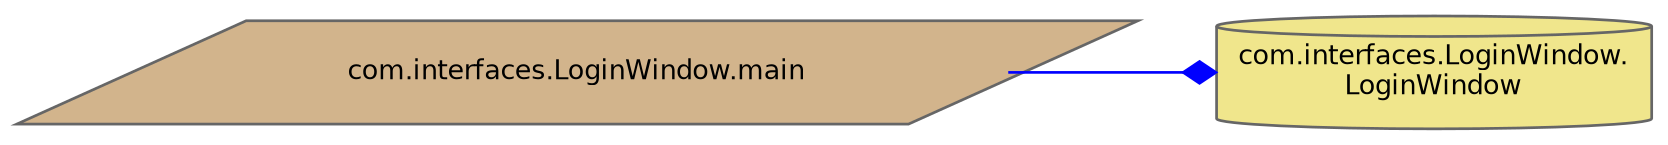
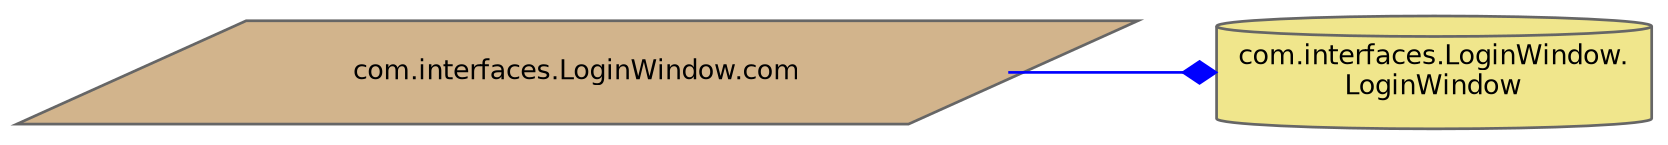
(577, 72) -> (577, 72)
